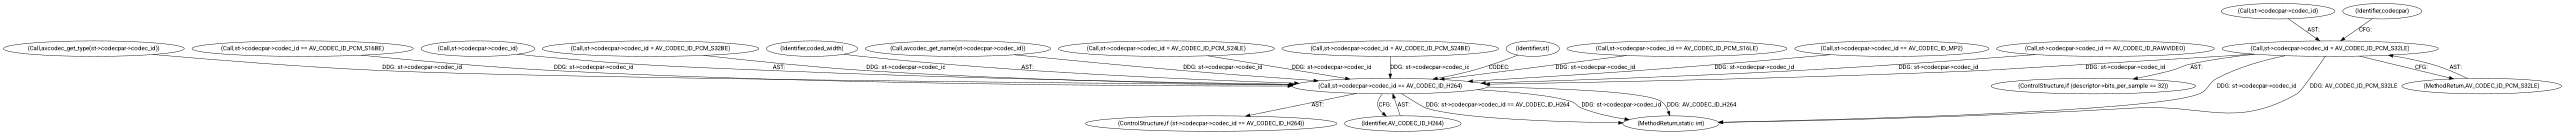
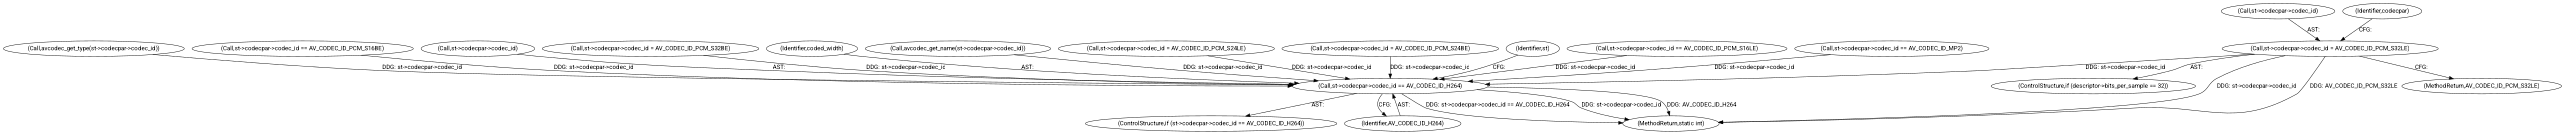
(2105, 49) -> none
(2431, 64) -> none
(1500, 67) -> (1500, 67)
